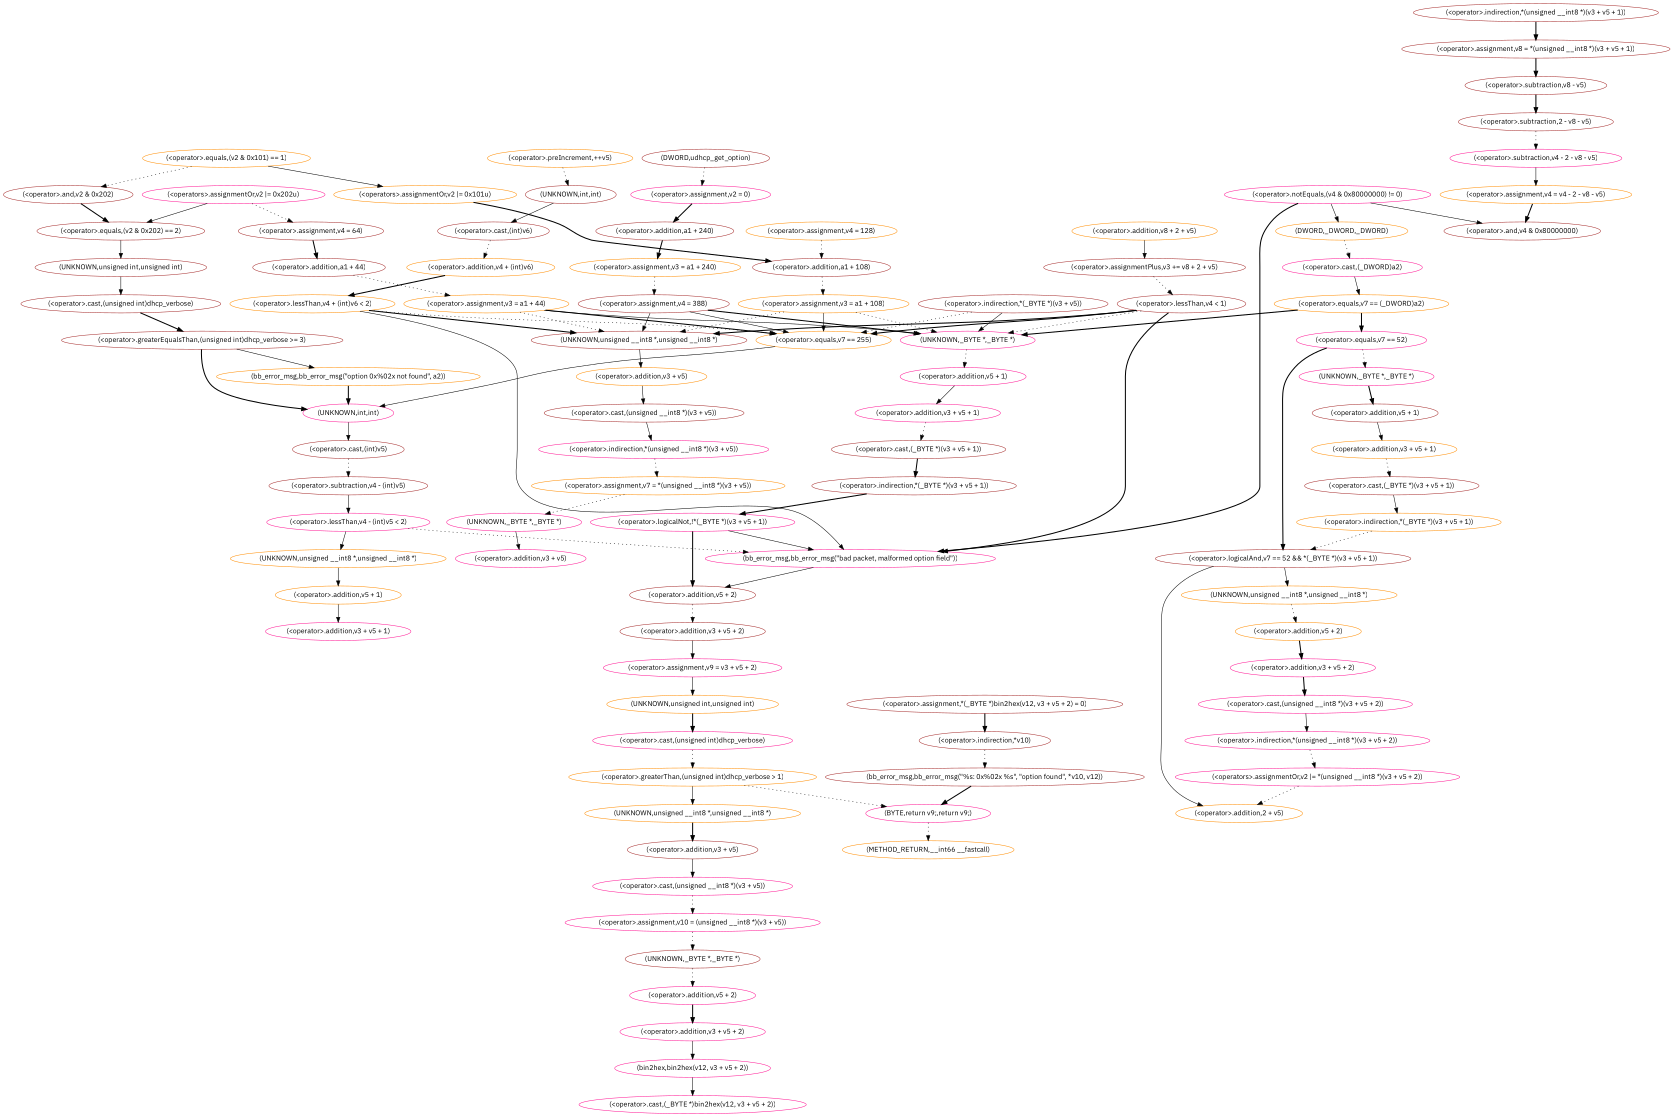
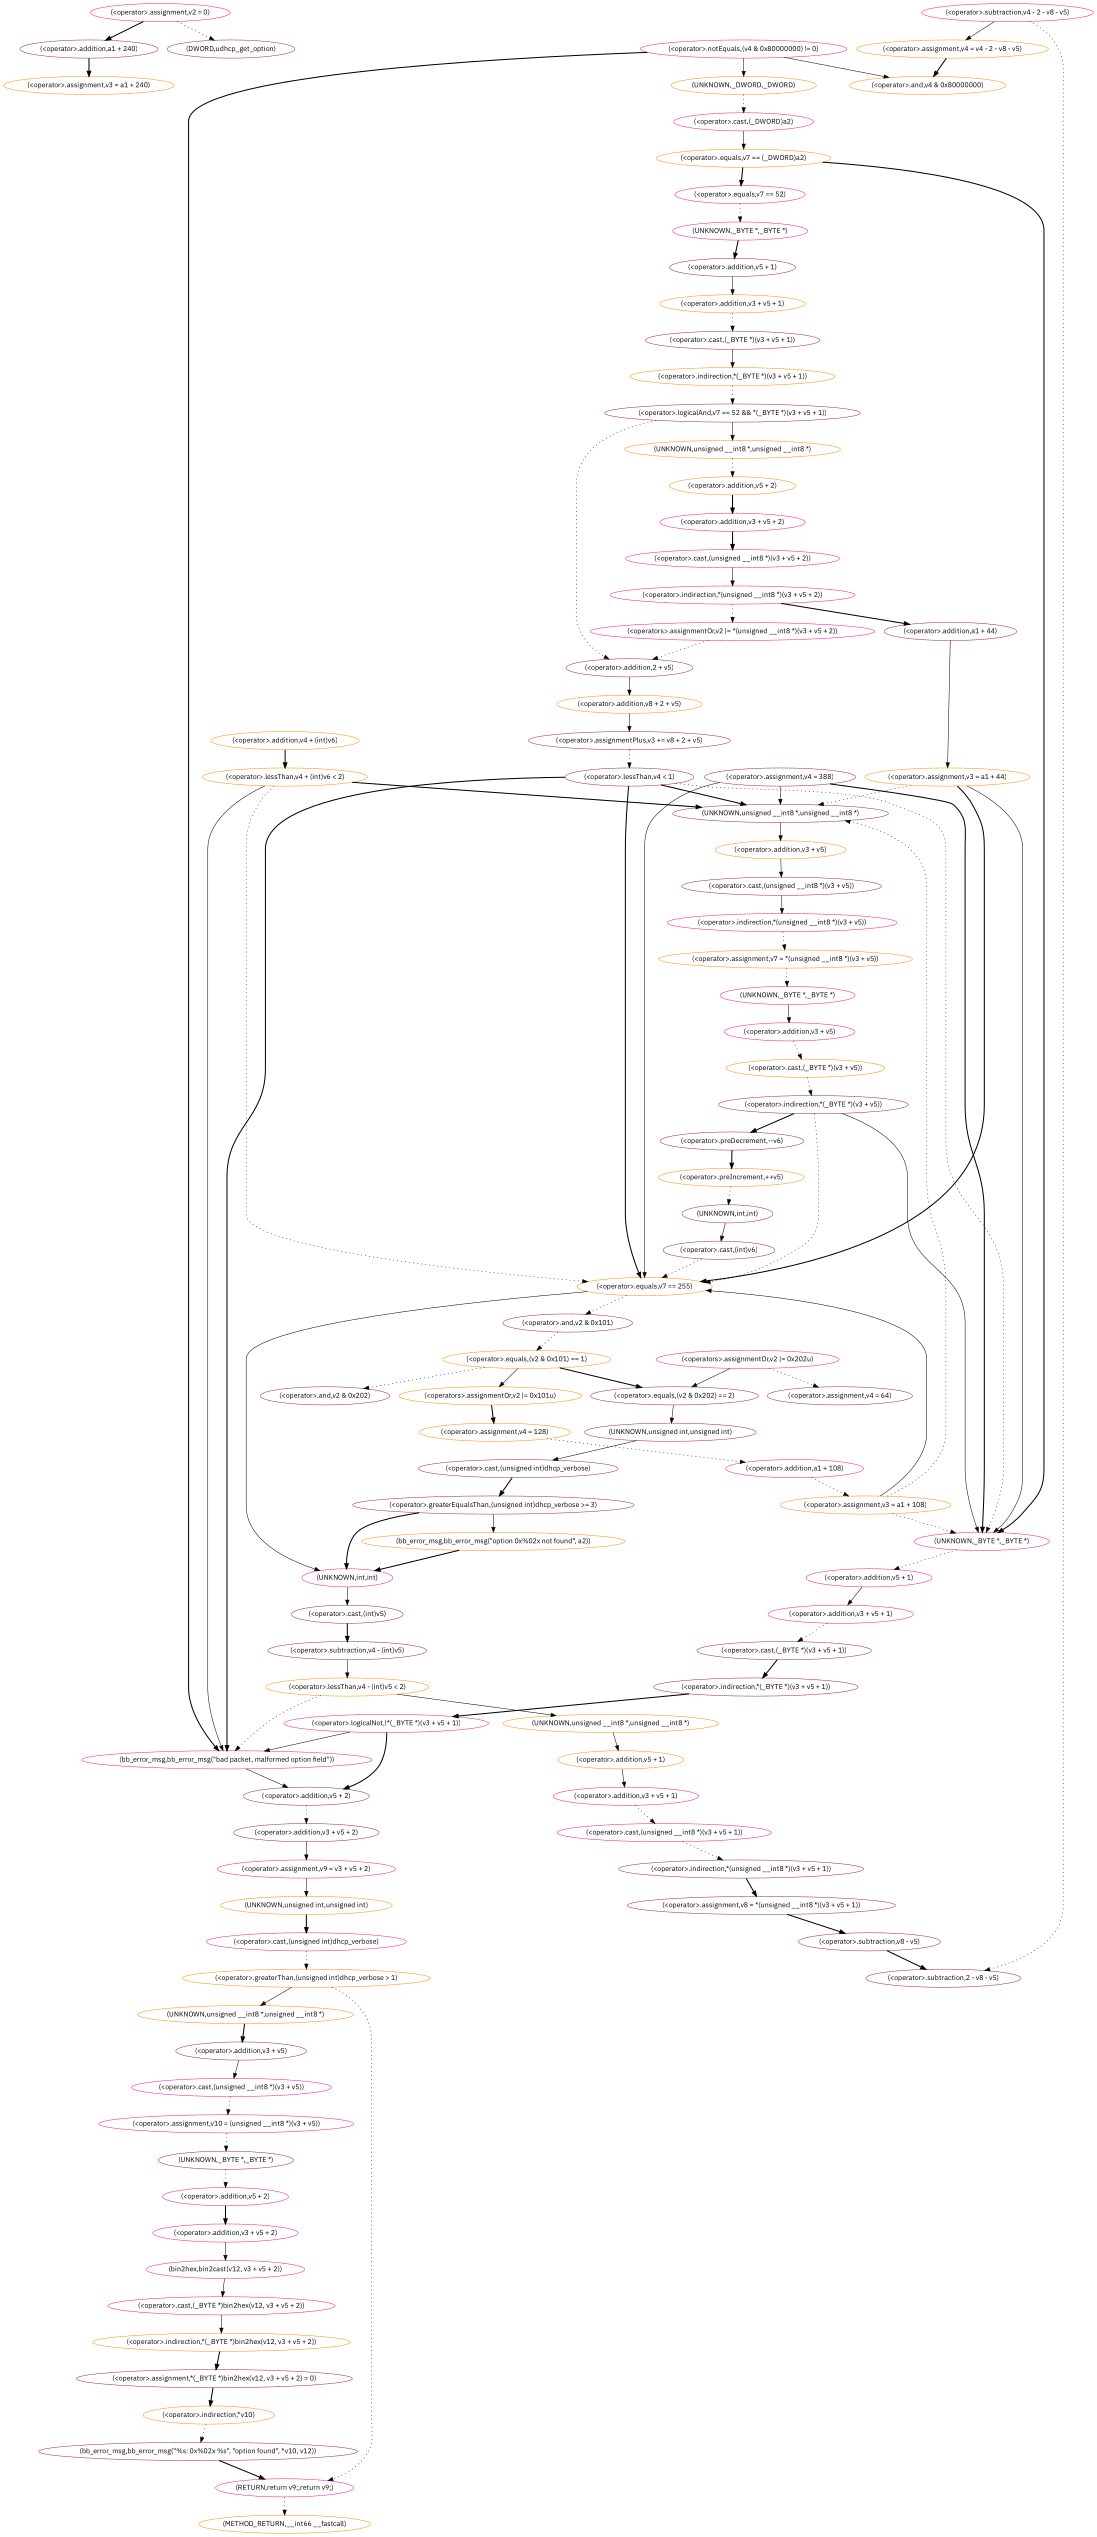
(1536, 138) -> (1063, 1009)
(704, 174) -> (193, 30)
(92, 211) -> (598, 1377)
(1342, 231) -> (744, 85)
(1522, 231) -> (928, 85)
(617, 243) -> (492, 1412)
(314, 247) -> (843, 613)
(488, 247) -> (684, 1267)
(822, 267) -> (795, 1469)
(390, 283) -> (949, 702)
(655, 283) -> none
(1283, 435) -> none
(348, 465) -> (347, 1630)
(348, 522) -> (347, 1687)
(1161, 680) -> (576, 521)
none -> (629, 684)
(985, 741) -> (209, 2415)
(928, 813) -> (285, 2488)
(1239, 813) -> (629, 668)
(693, 1068) -> (225, 2269)
none -> (805, 1068)
none -> (732, 1141)
none -> (568, 1323)
none -> (664, 1833)
none -> (221, 2342)
